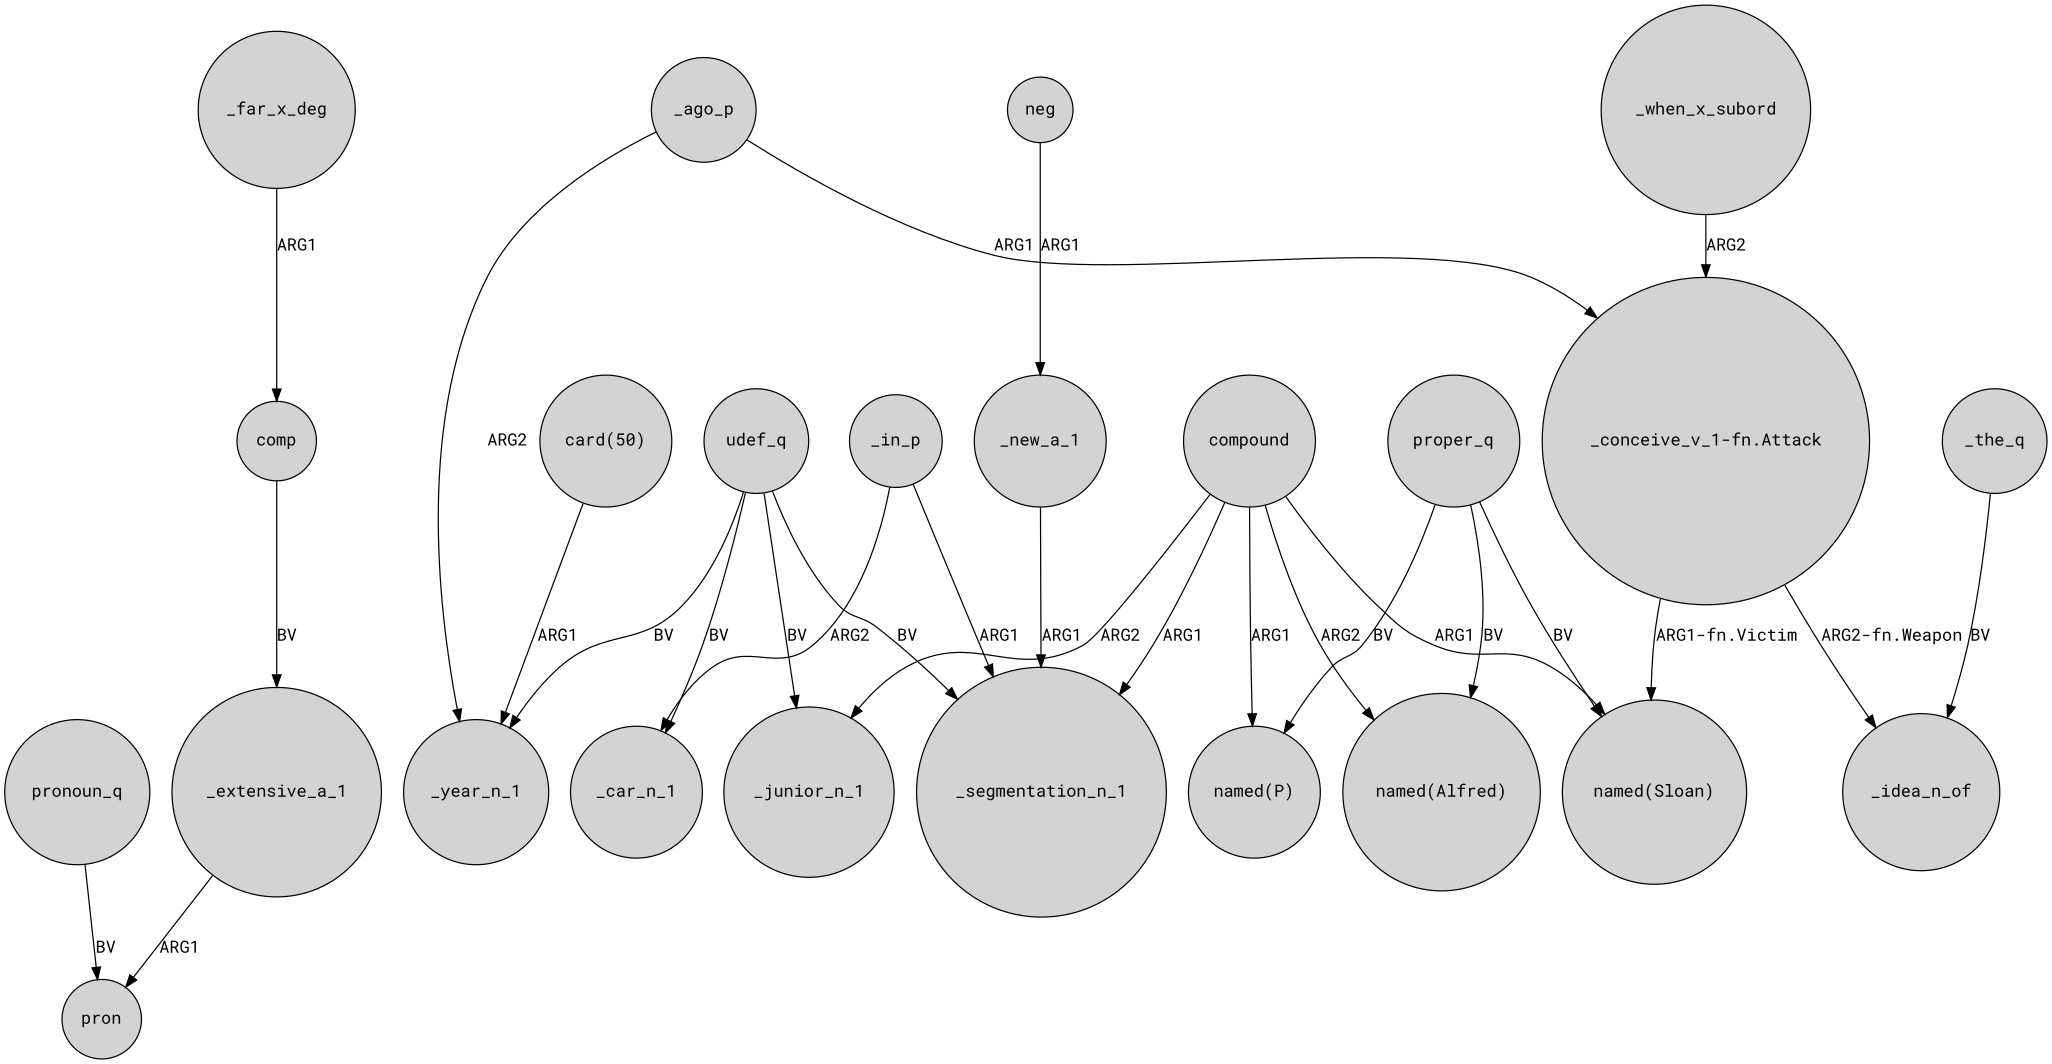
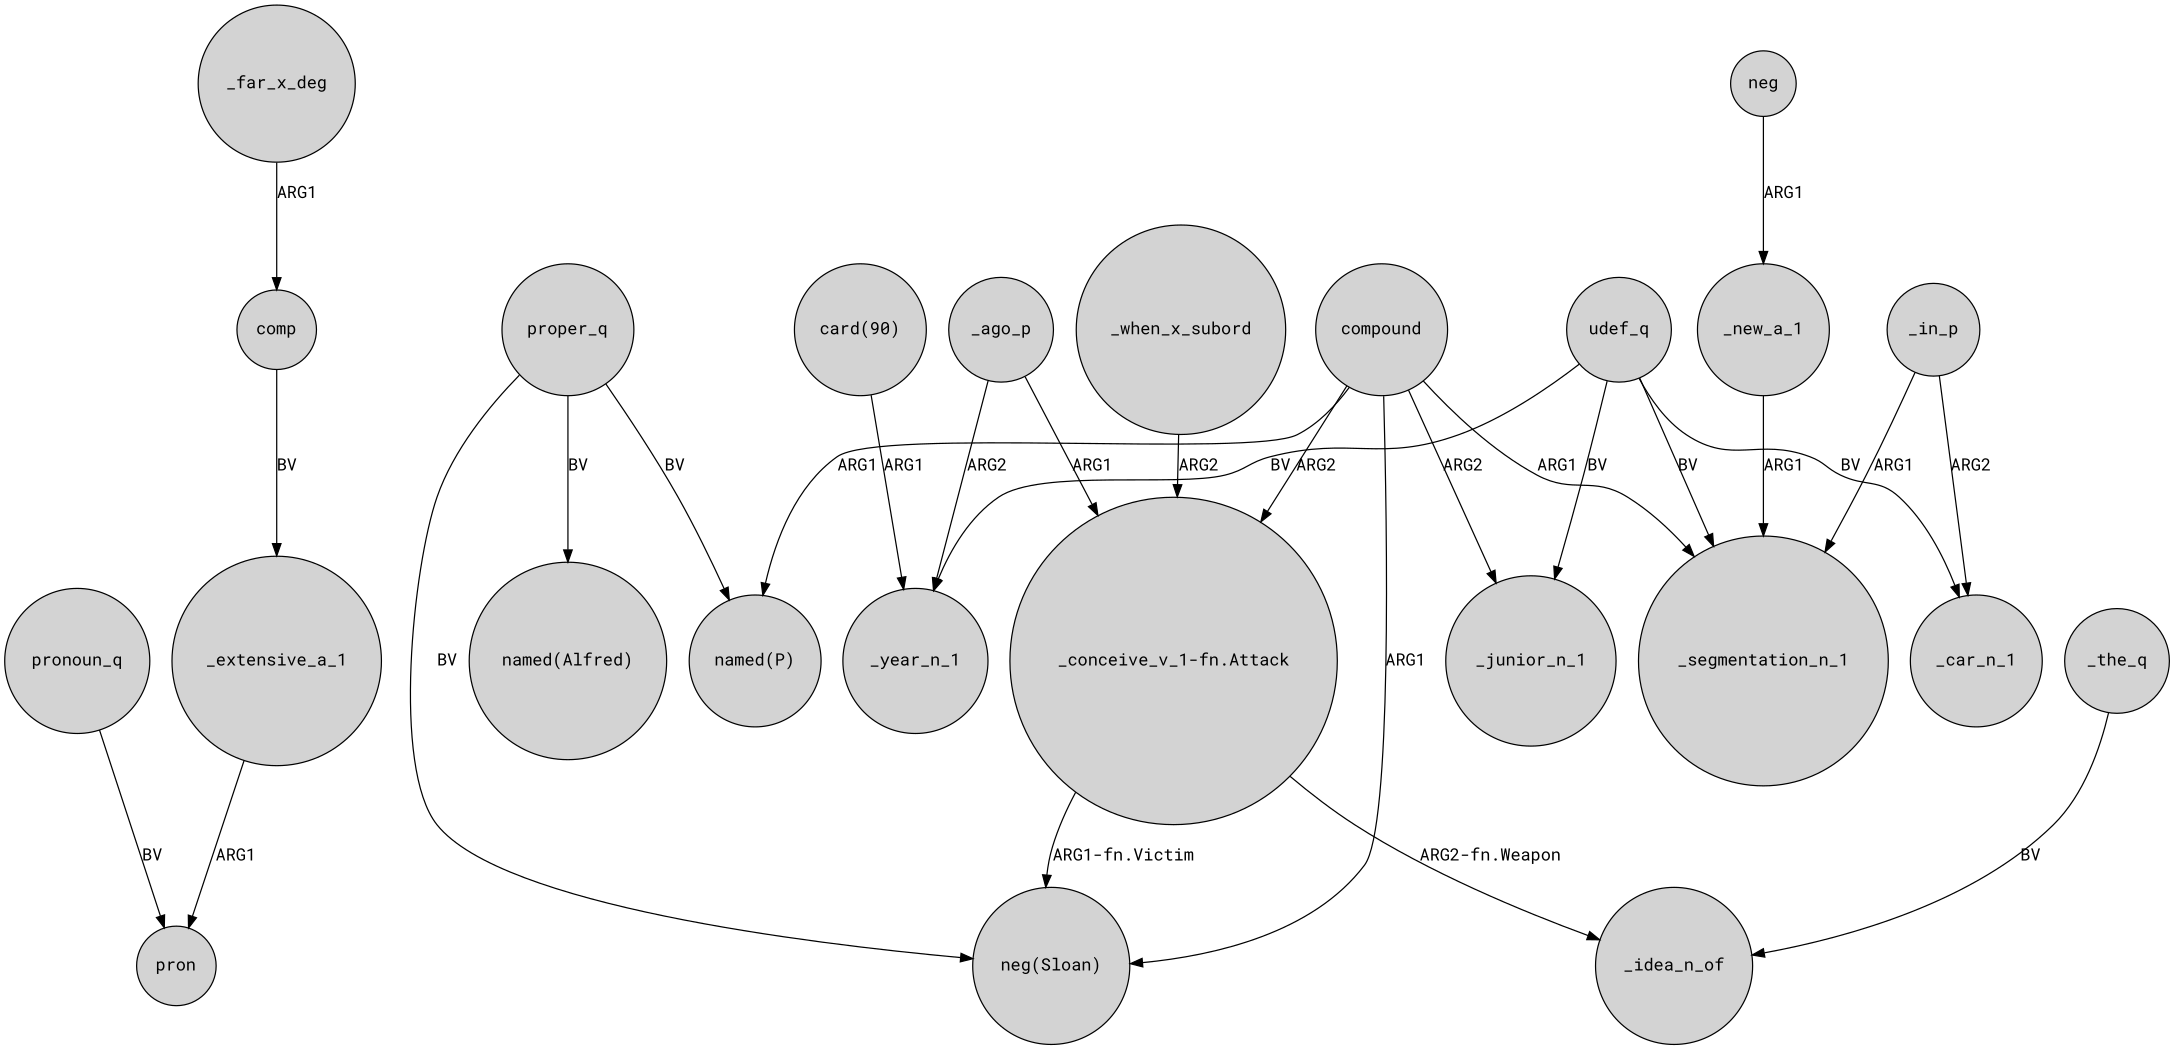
(606, 441) -> (860, 330)
(1304, 614) -> (1313, 439)
(1654, 792) -> (1051, 966)
